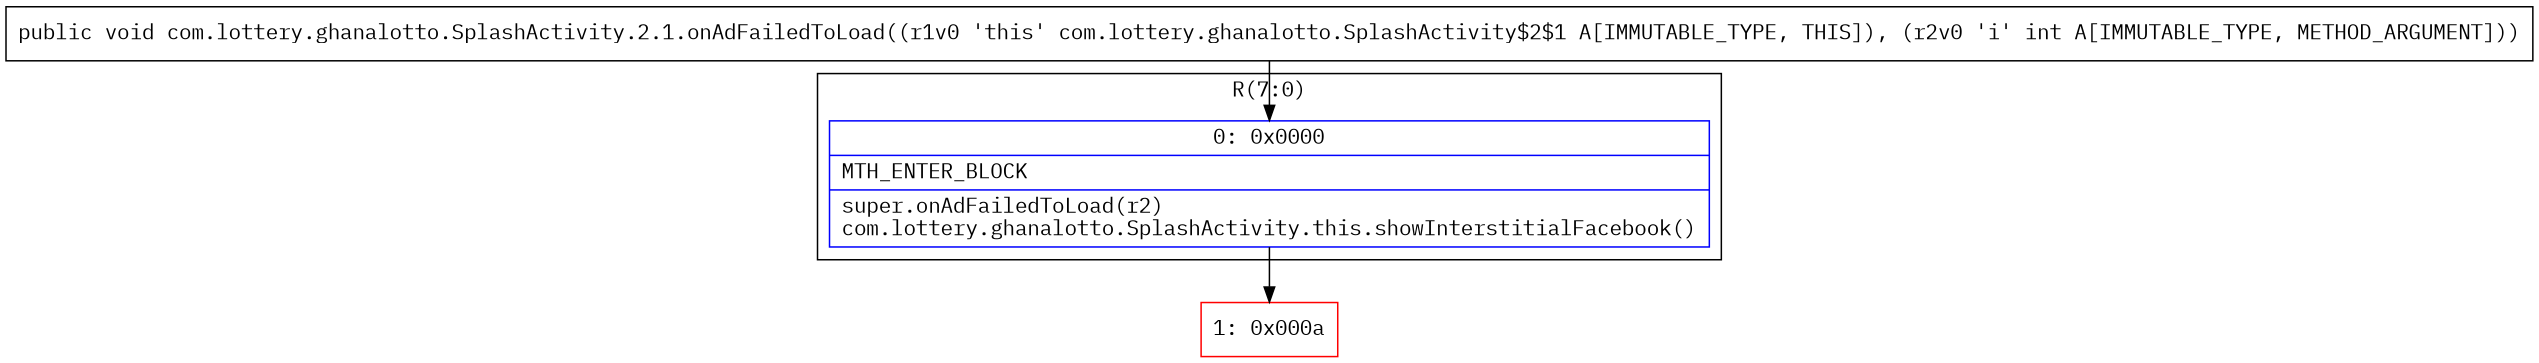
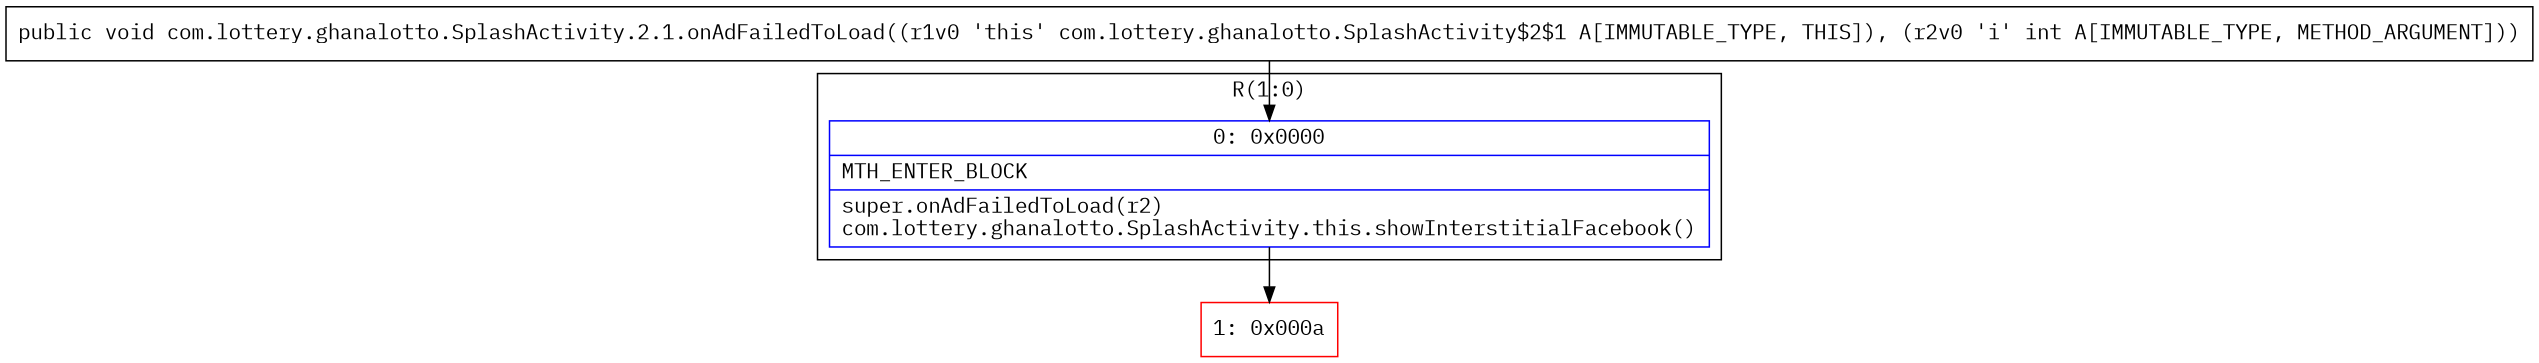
(1269, 91) -> (1269, 91)
